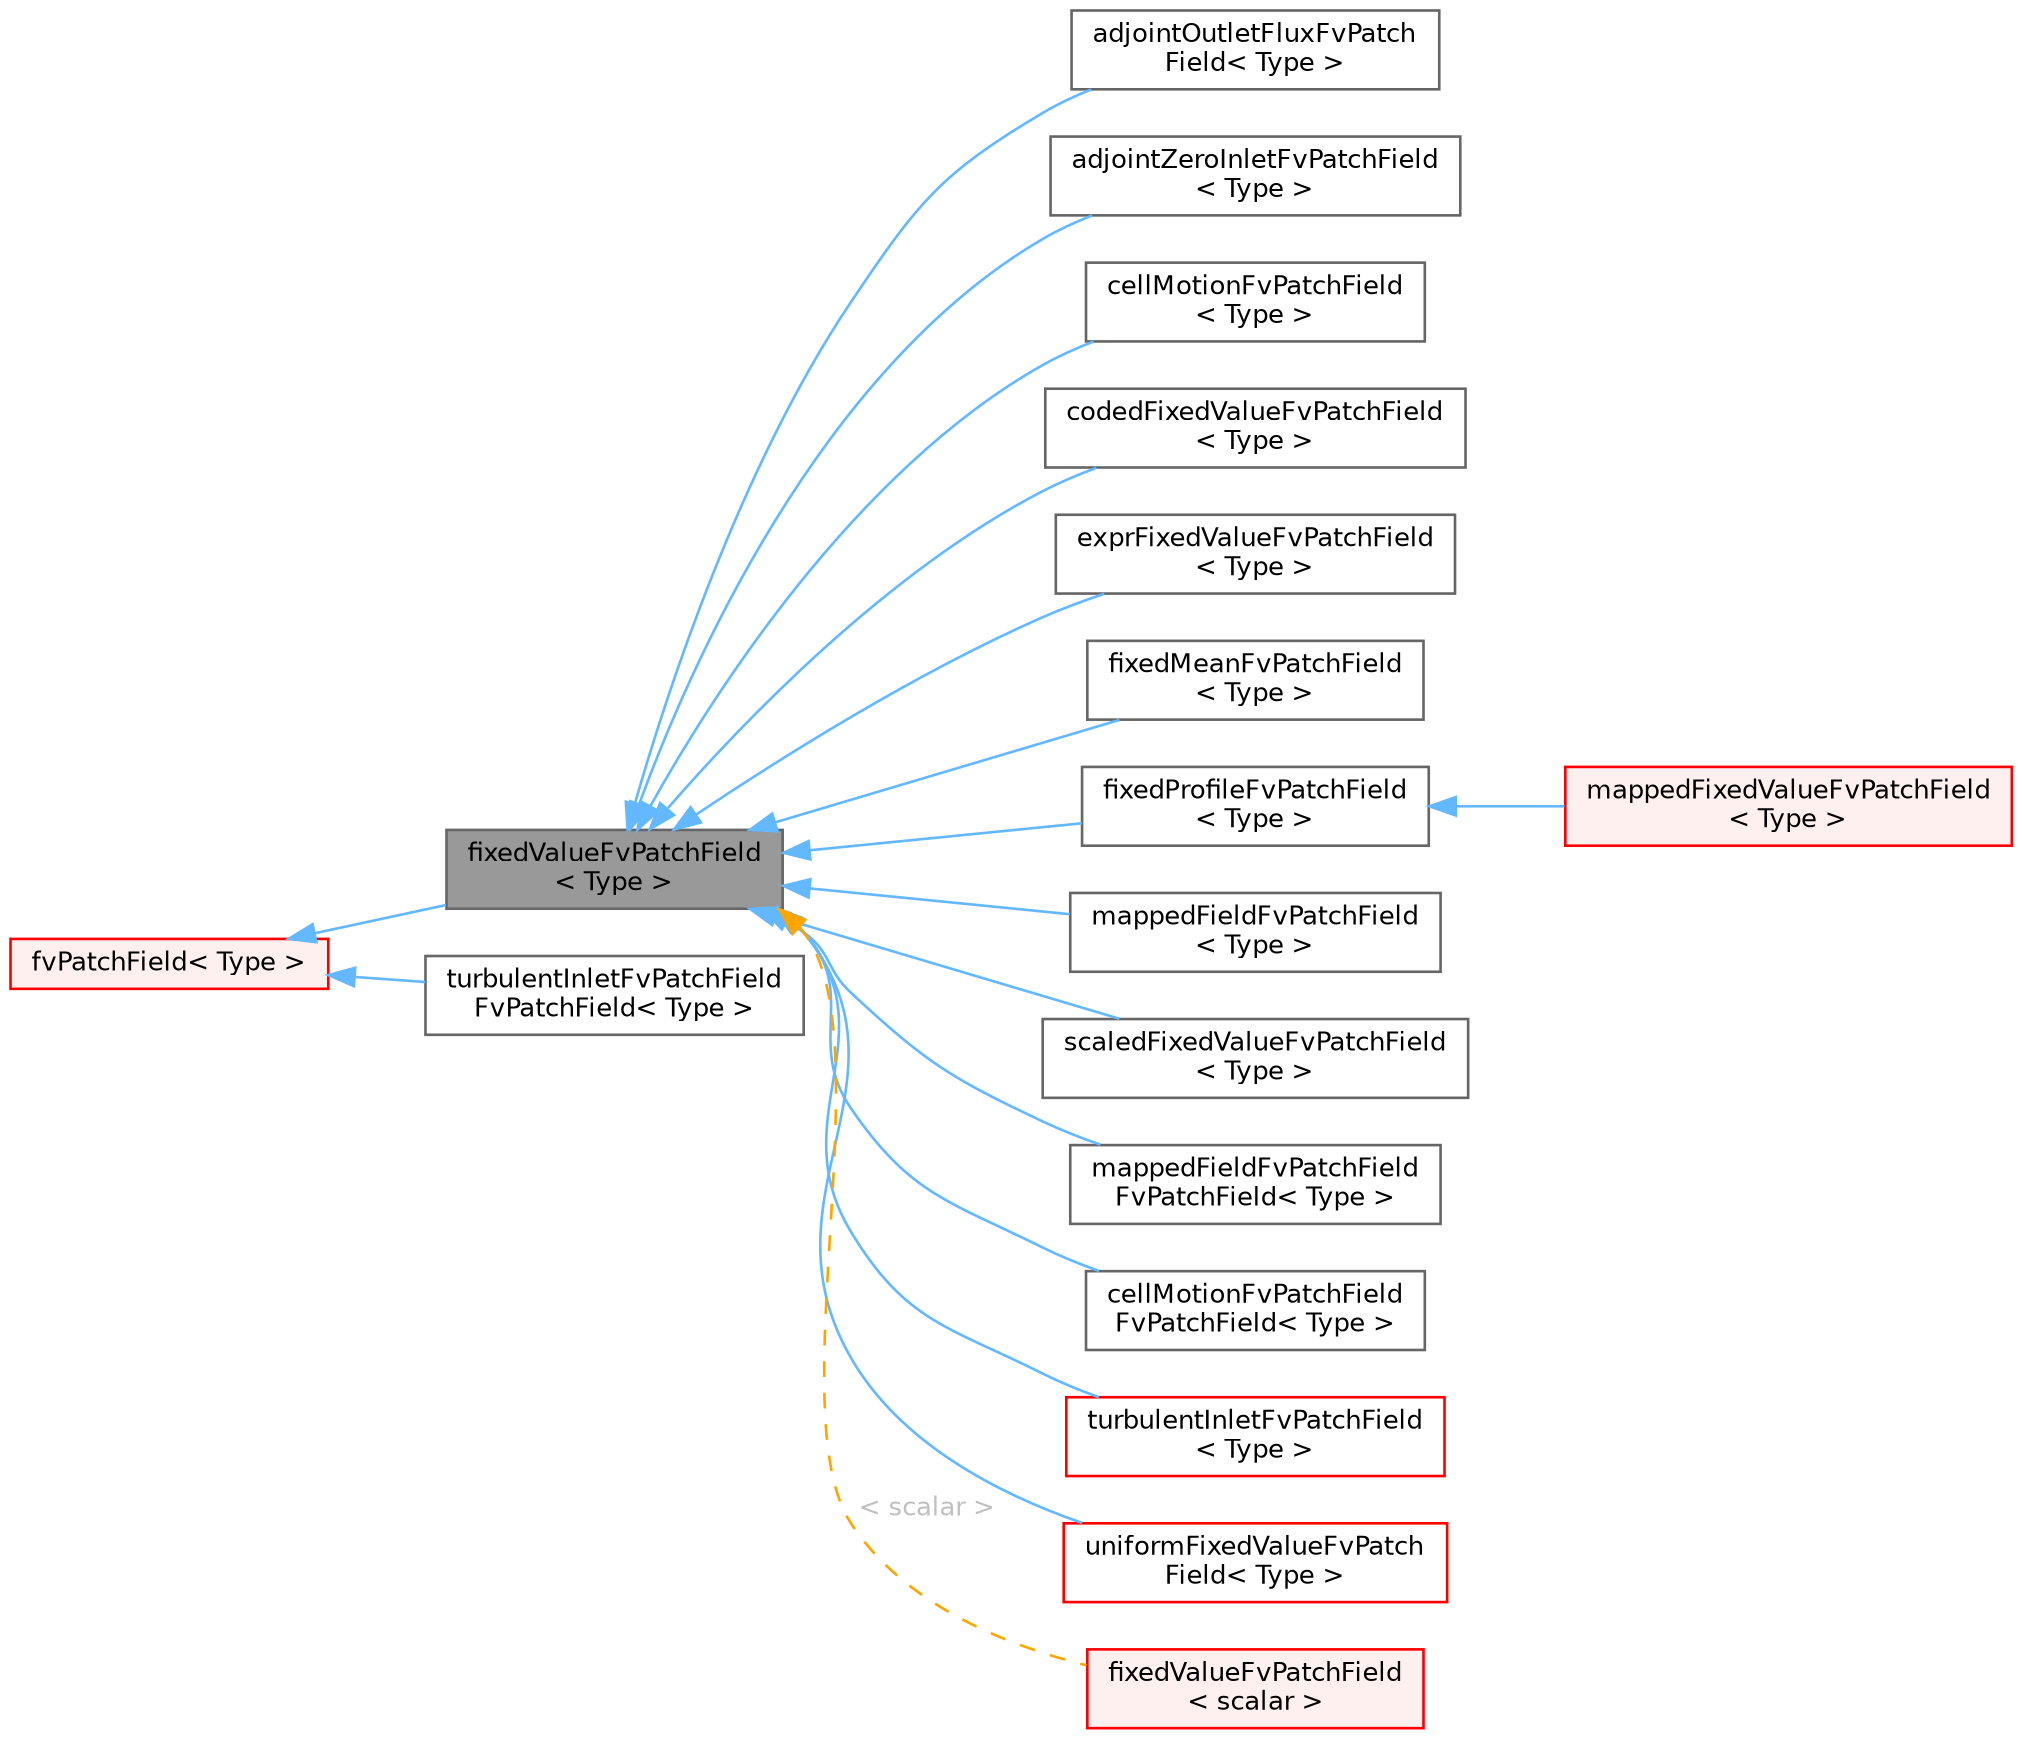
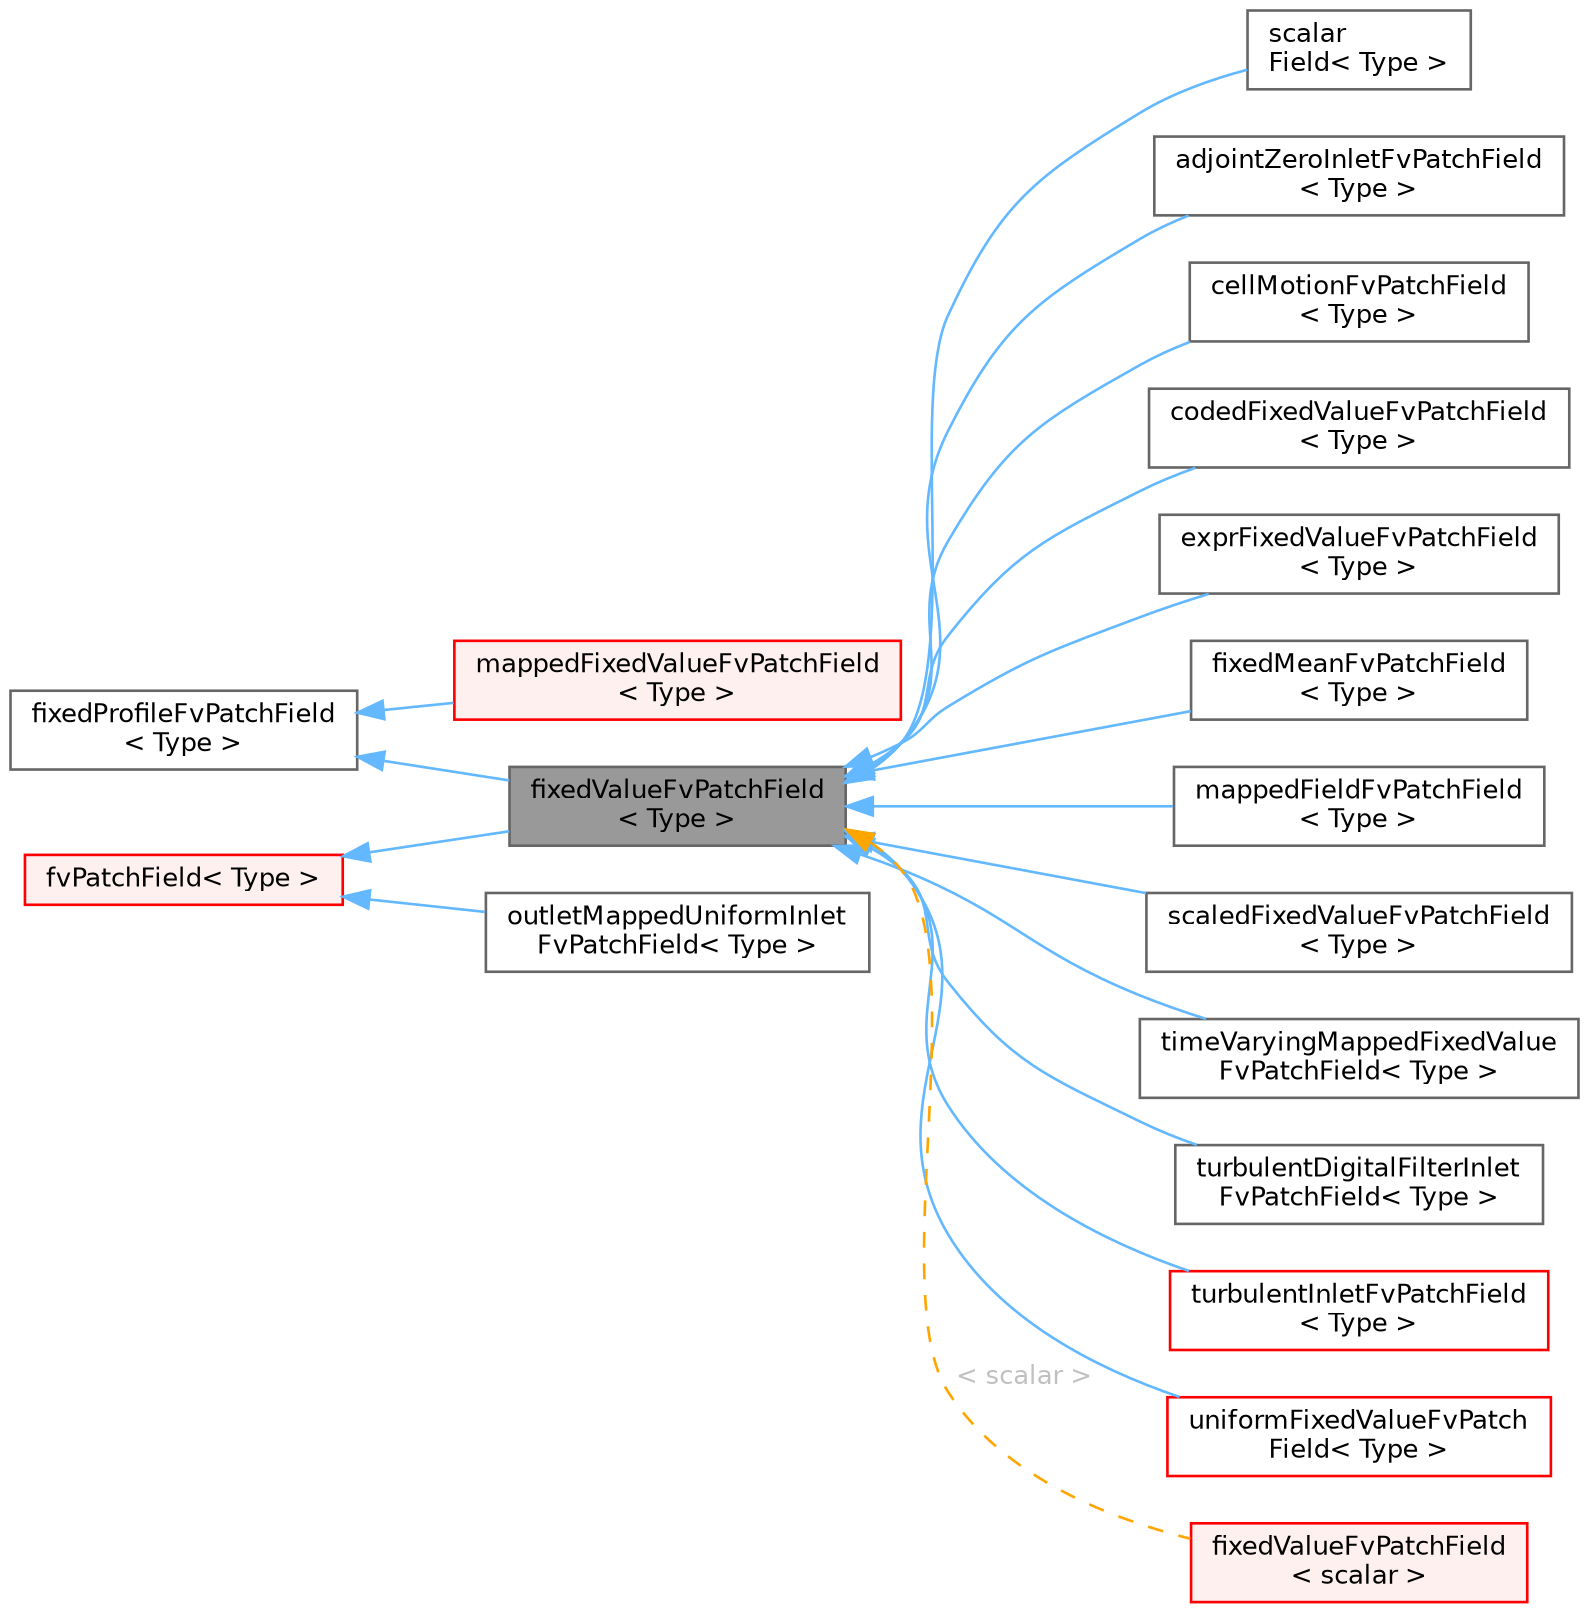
(1255, 50) -> (1359, 50)
(946, 837) -> (447, 771)
(615, 995) -> (678, 932)
(1255, 1185) -> (1359, 1058)
(1255, 1311) -> (1359, 1185)
